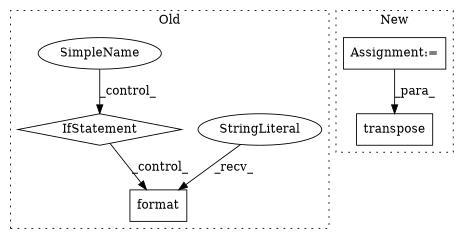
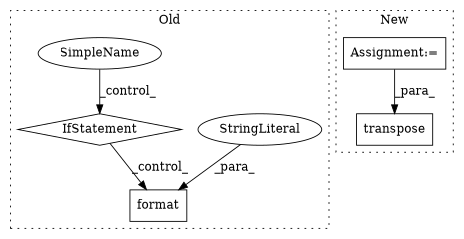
(234, 168) -> (234, 168)
